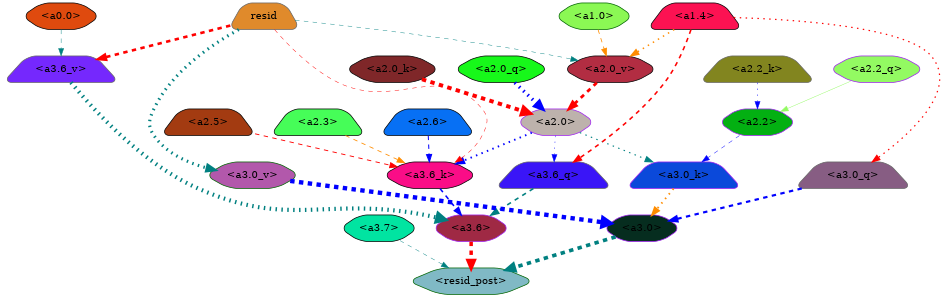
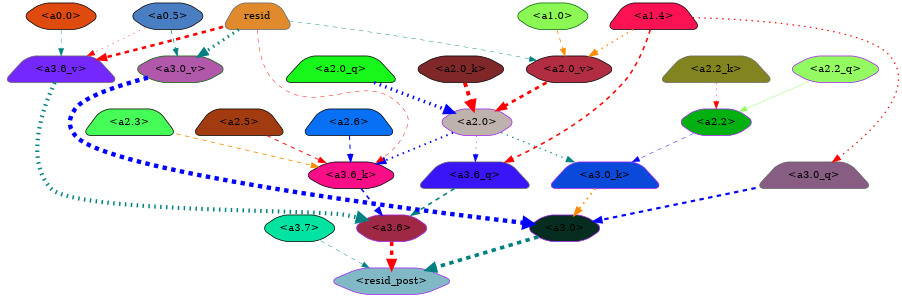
none -> (168, 16)
(501, 69) -> (341, 69)
(757, 92) -> (716, 92)
(471, 281) -> (392, 281)
